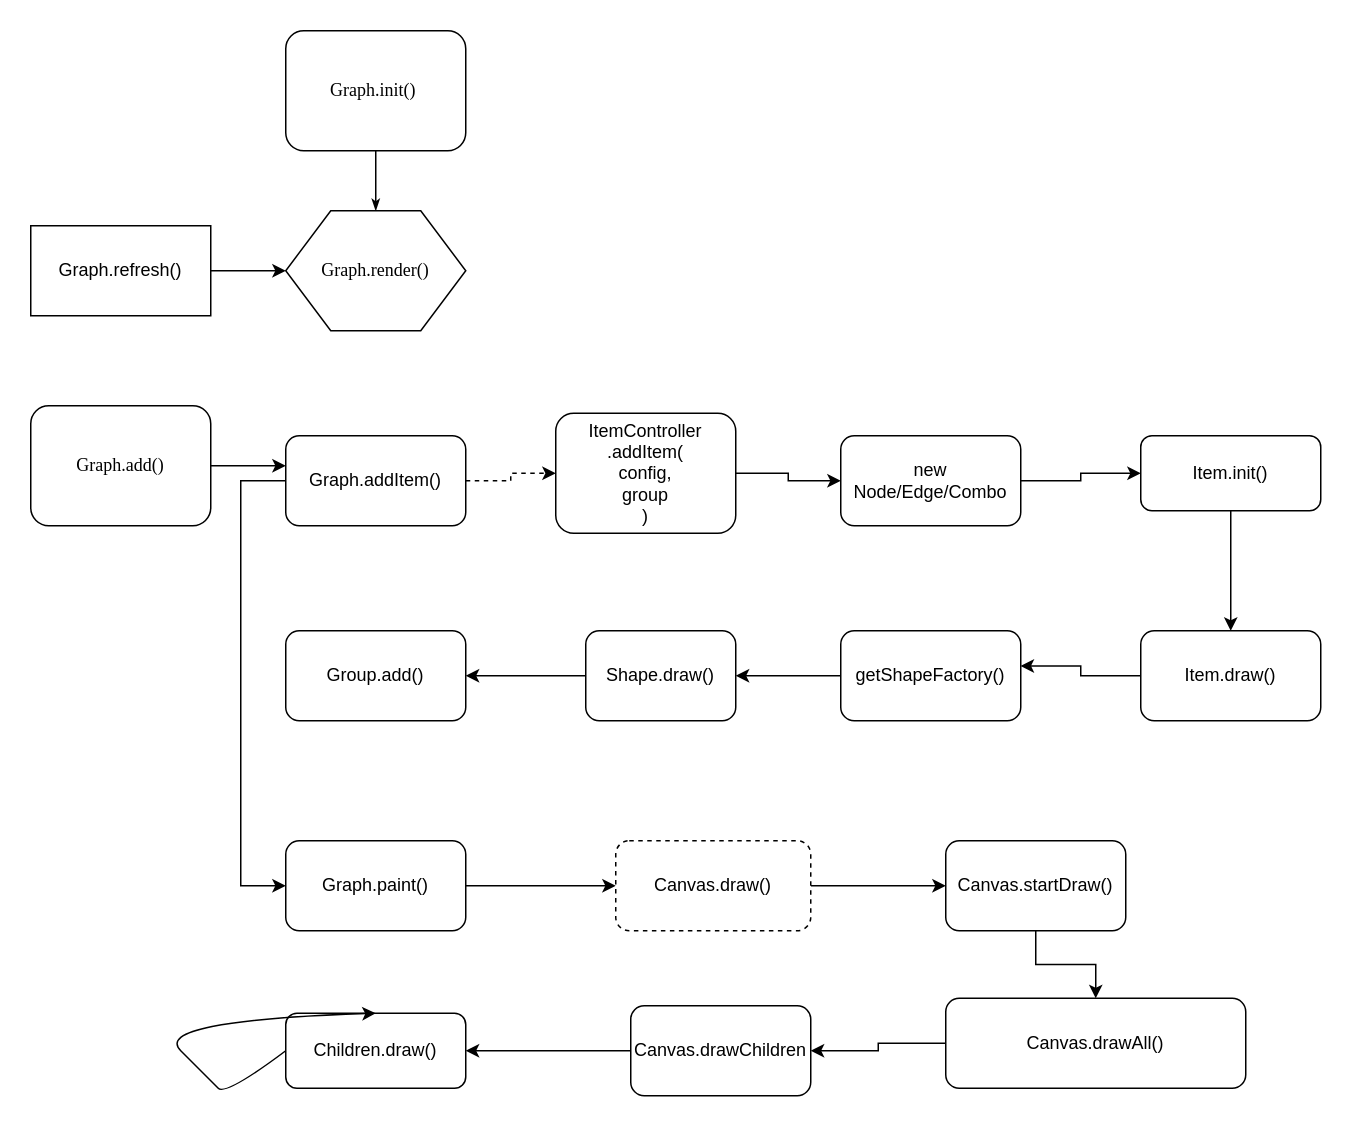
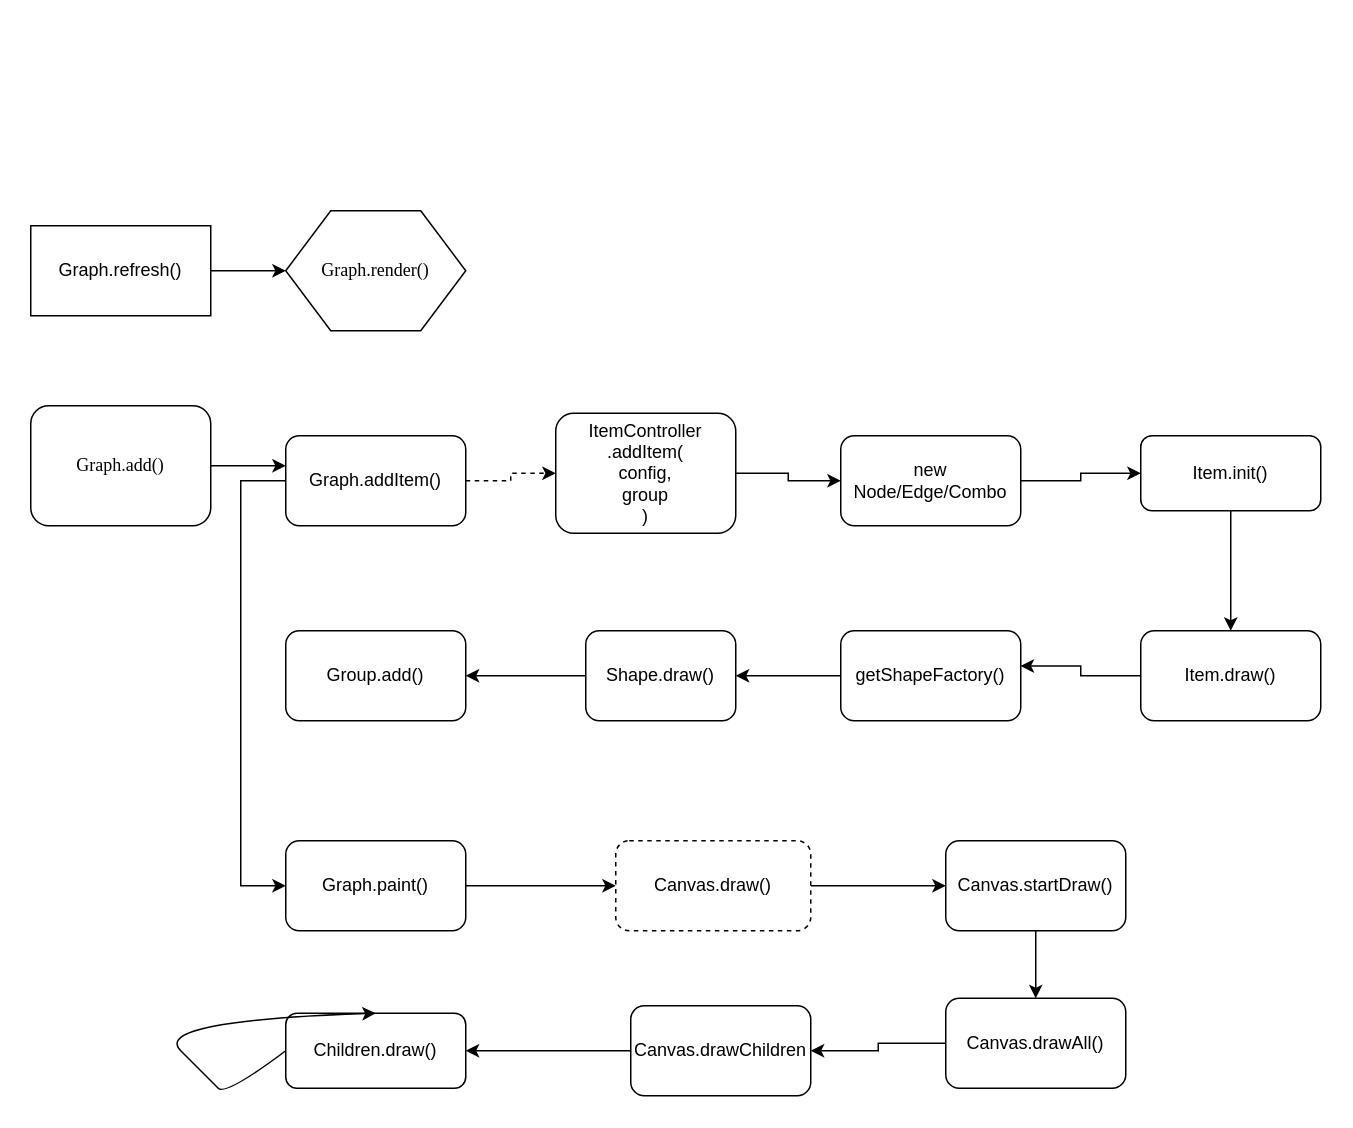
(376, 91) -> none
(376, 176) -> none
(1096, 1043) -> (1036, 1043)
